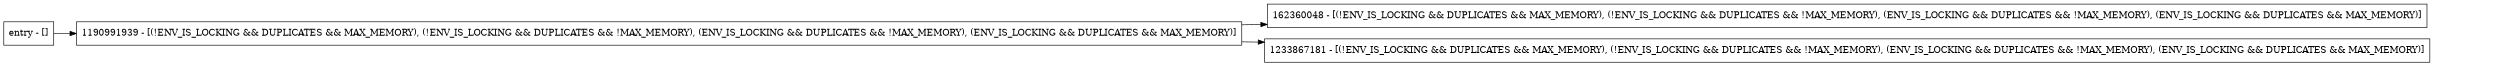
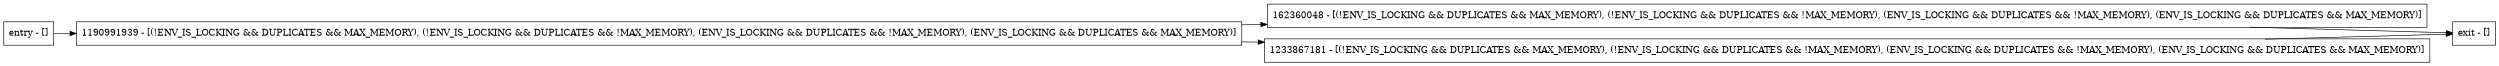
none -> (2474, 33)
